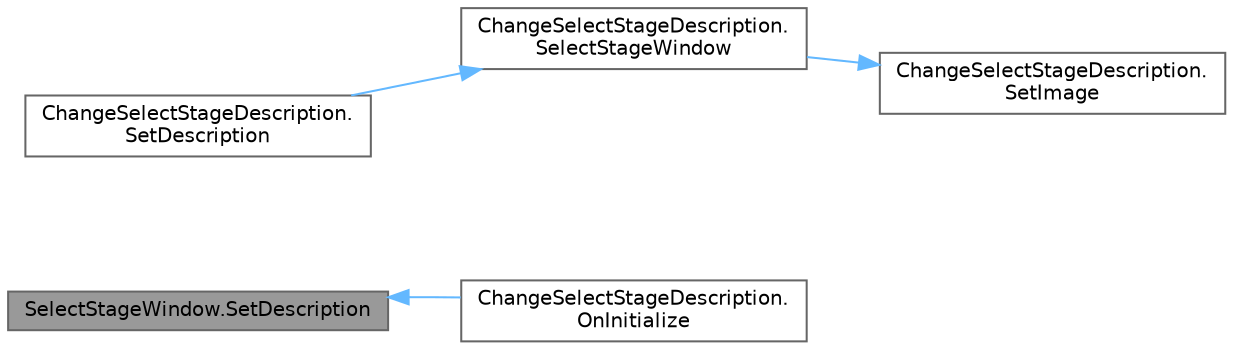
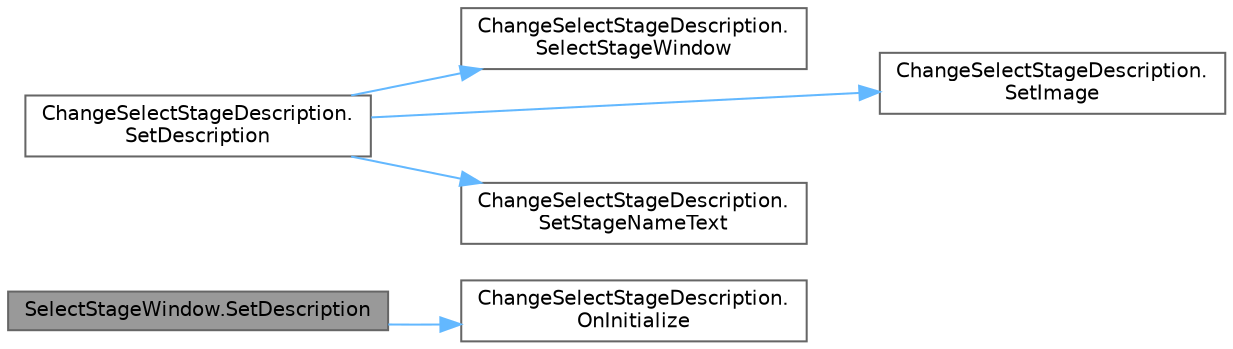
(833, 60) -> (615, 105)
none -> (634, 213)
(435, 297) -> (414, 325)
